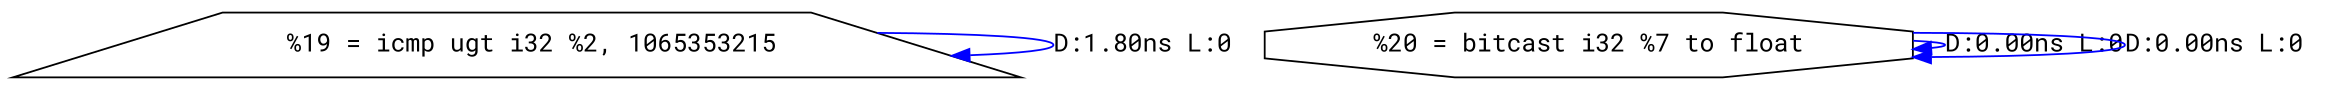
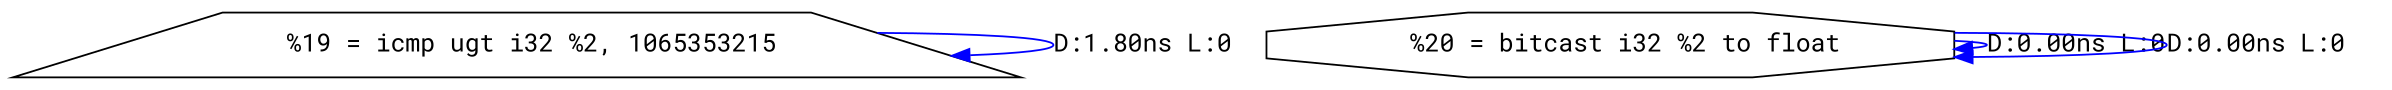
(1589, 45) -> (1610, 45)
